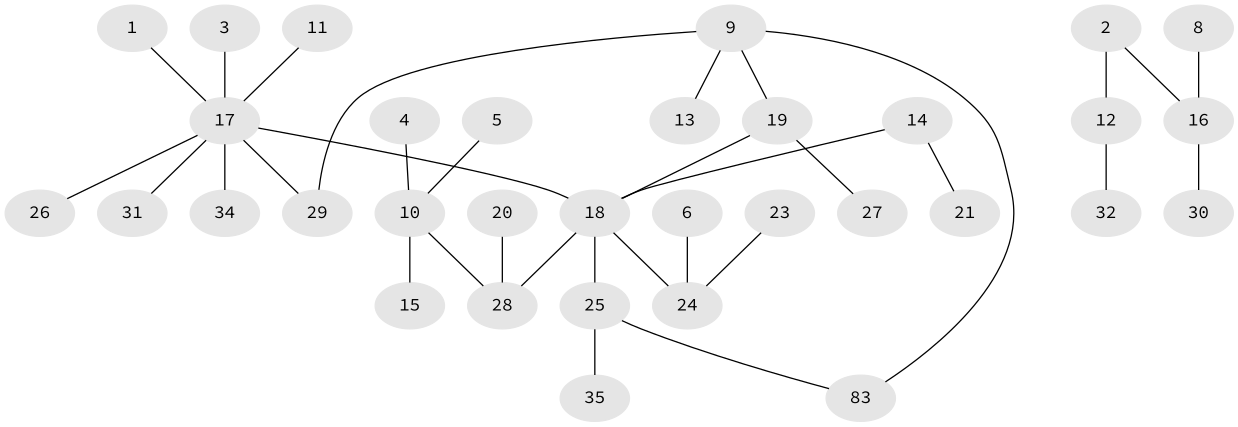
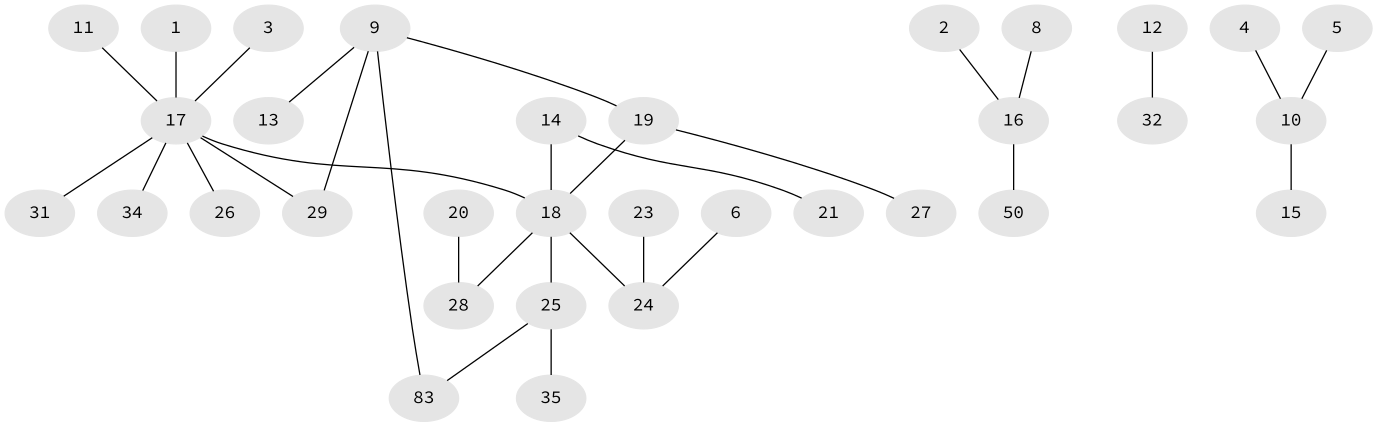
(1106, 75) -> none
(1199, 213) -> (1014, 213)
(456, 259) -> none
